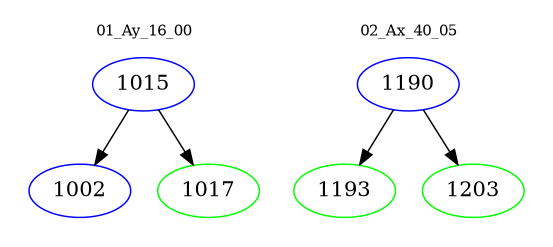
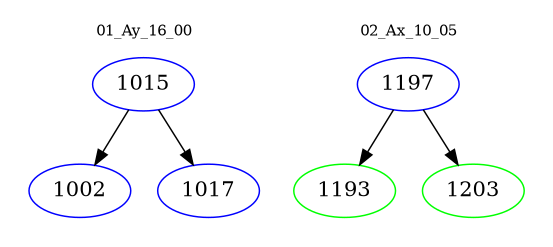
(409, 32) -> (409, 32)
(408, 84) -> (408, 84)
(209, 191) -> (209, 191)
